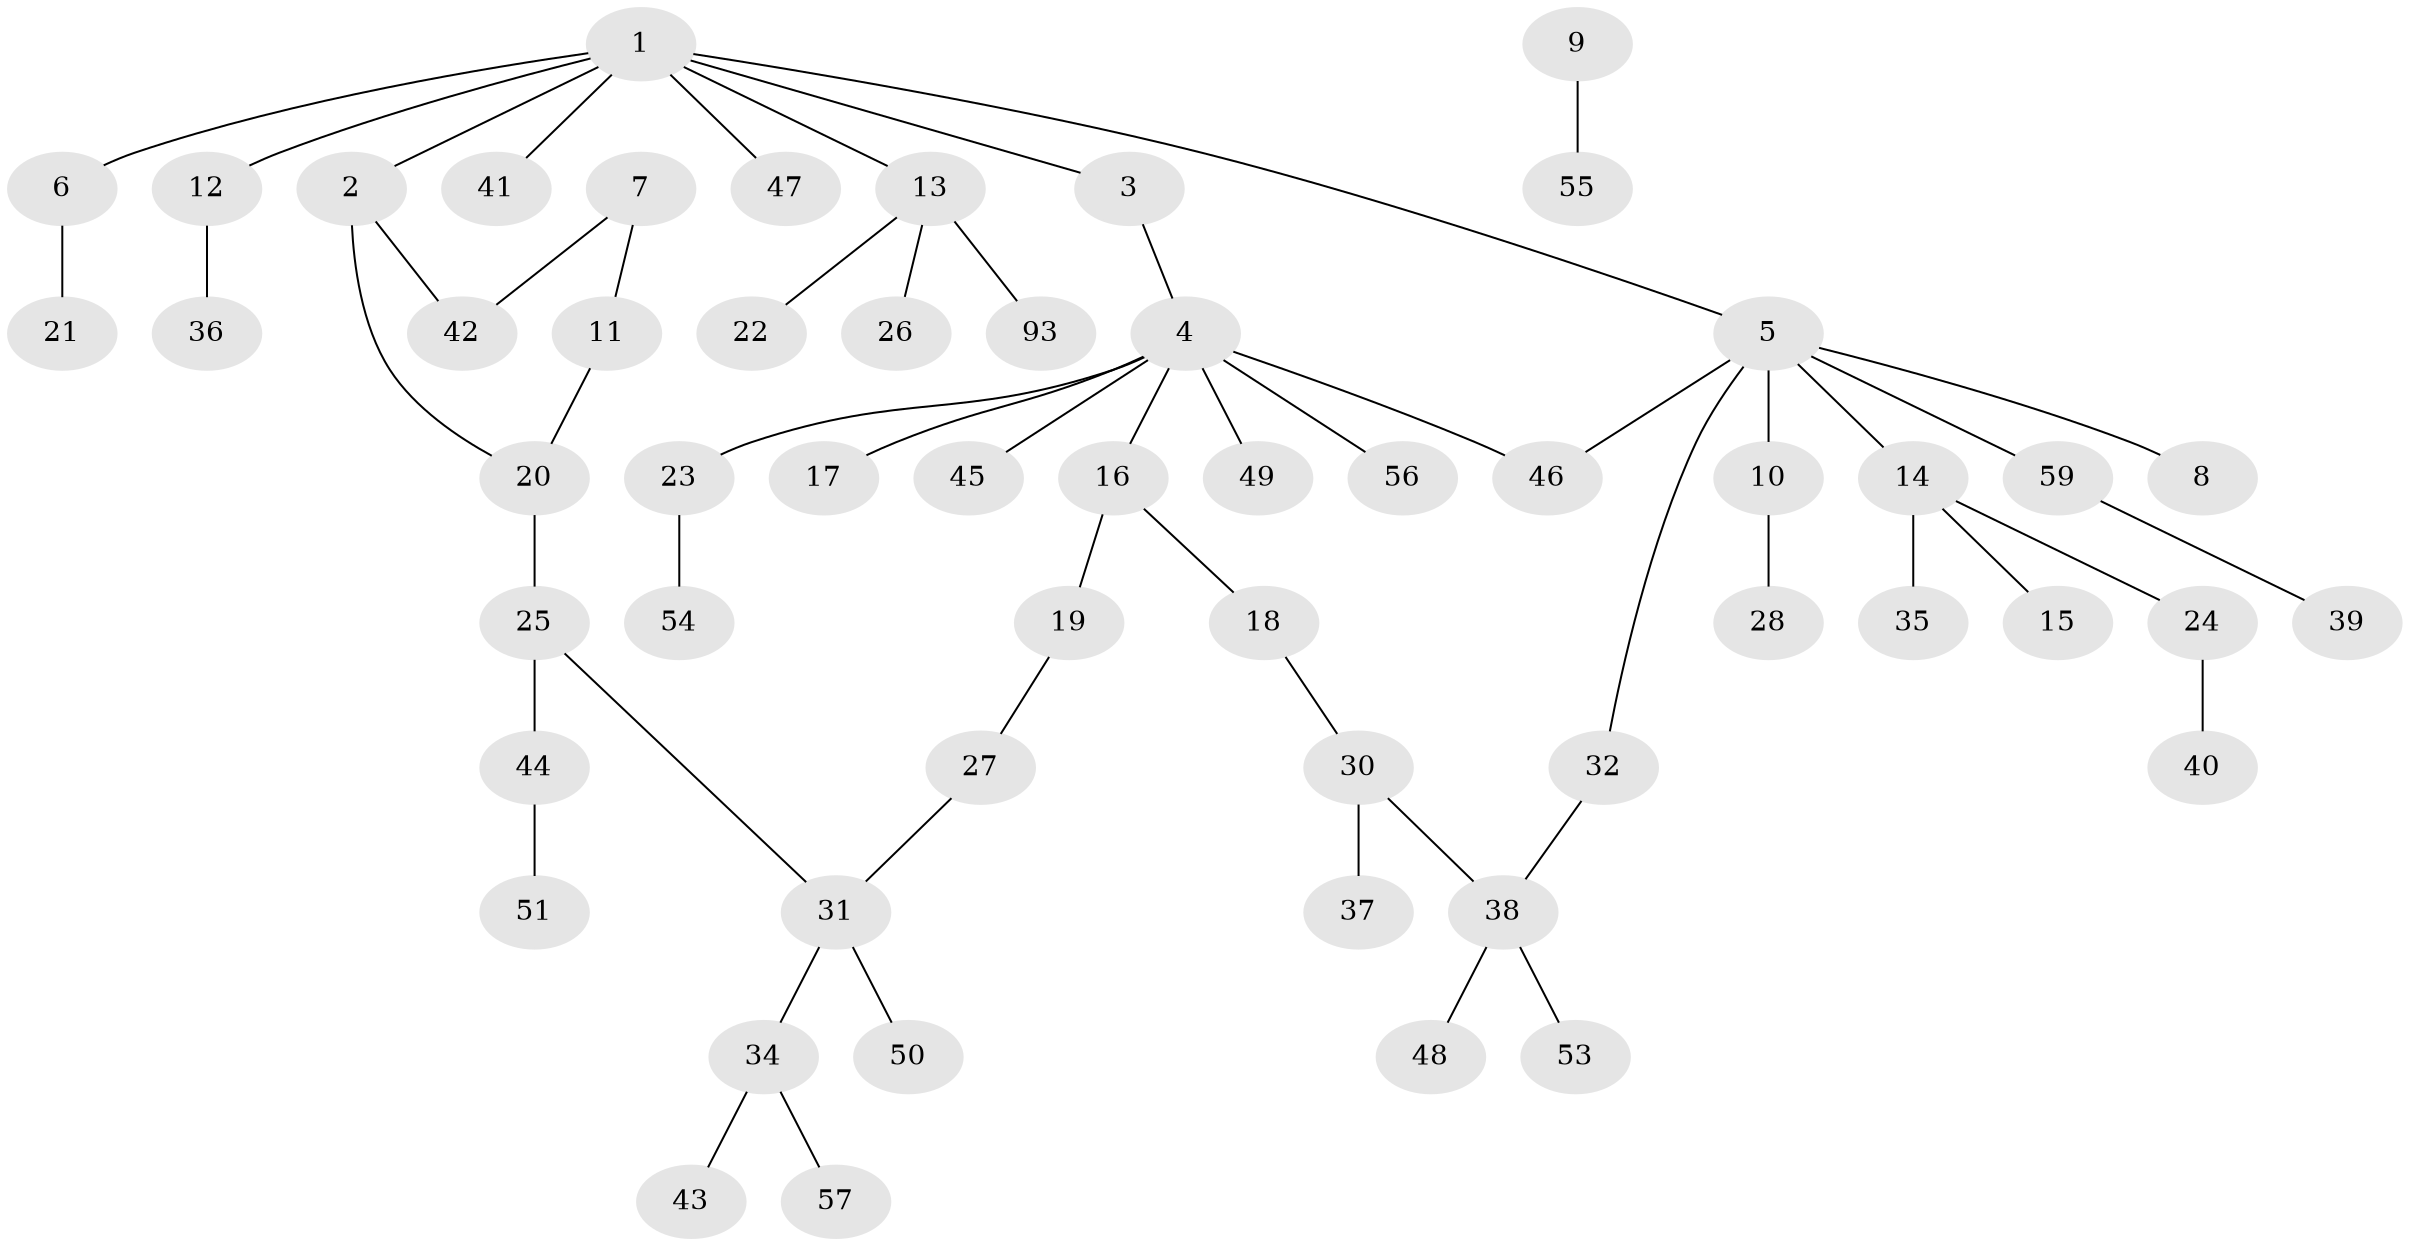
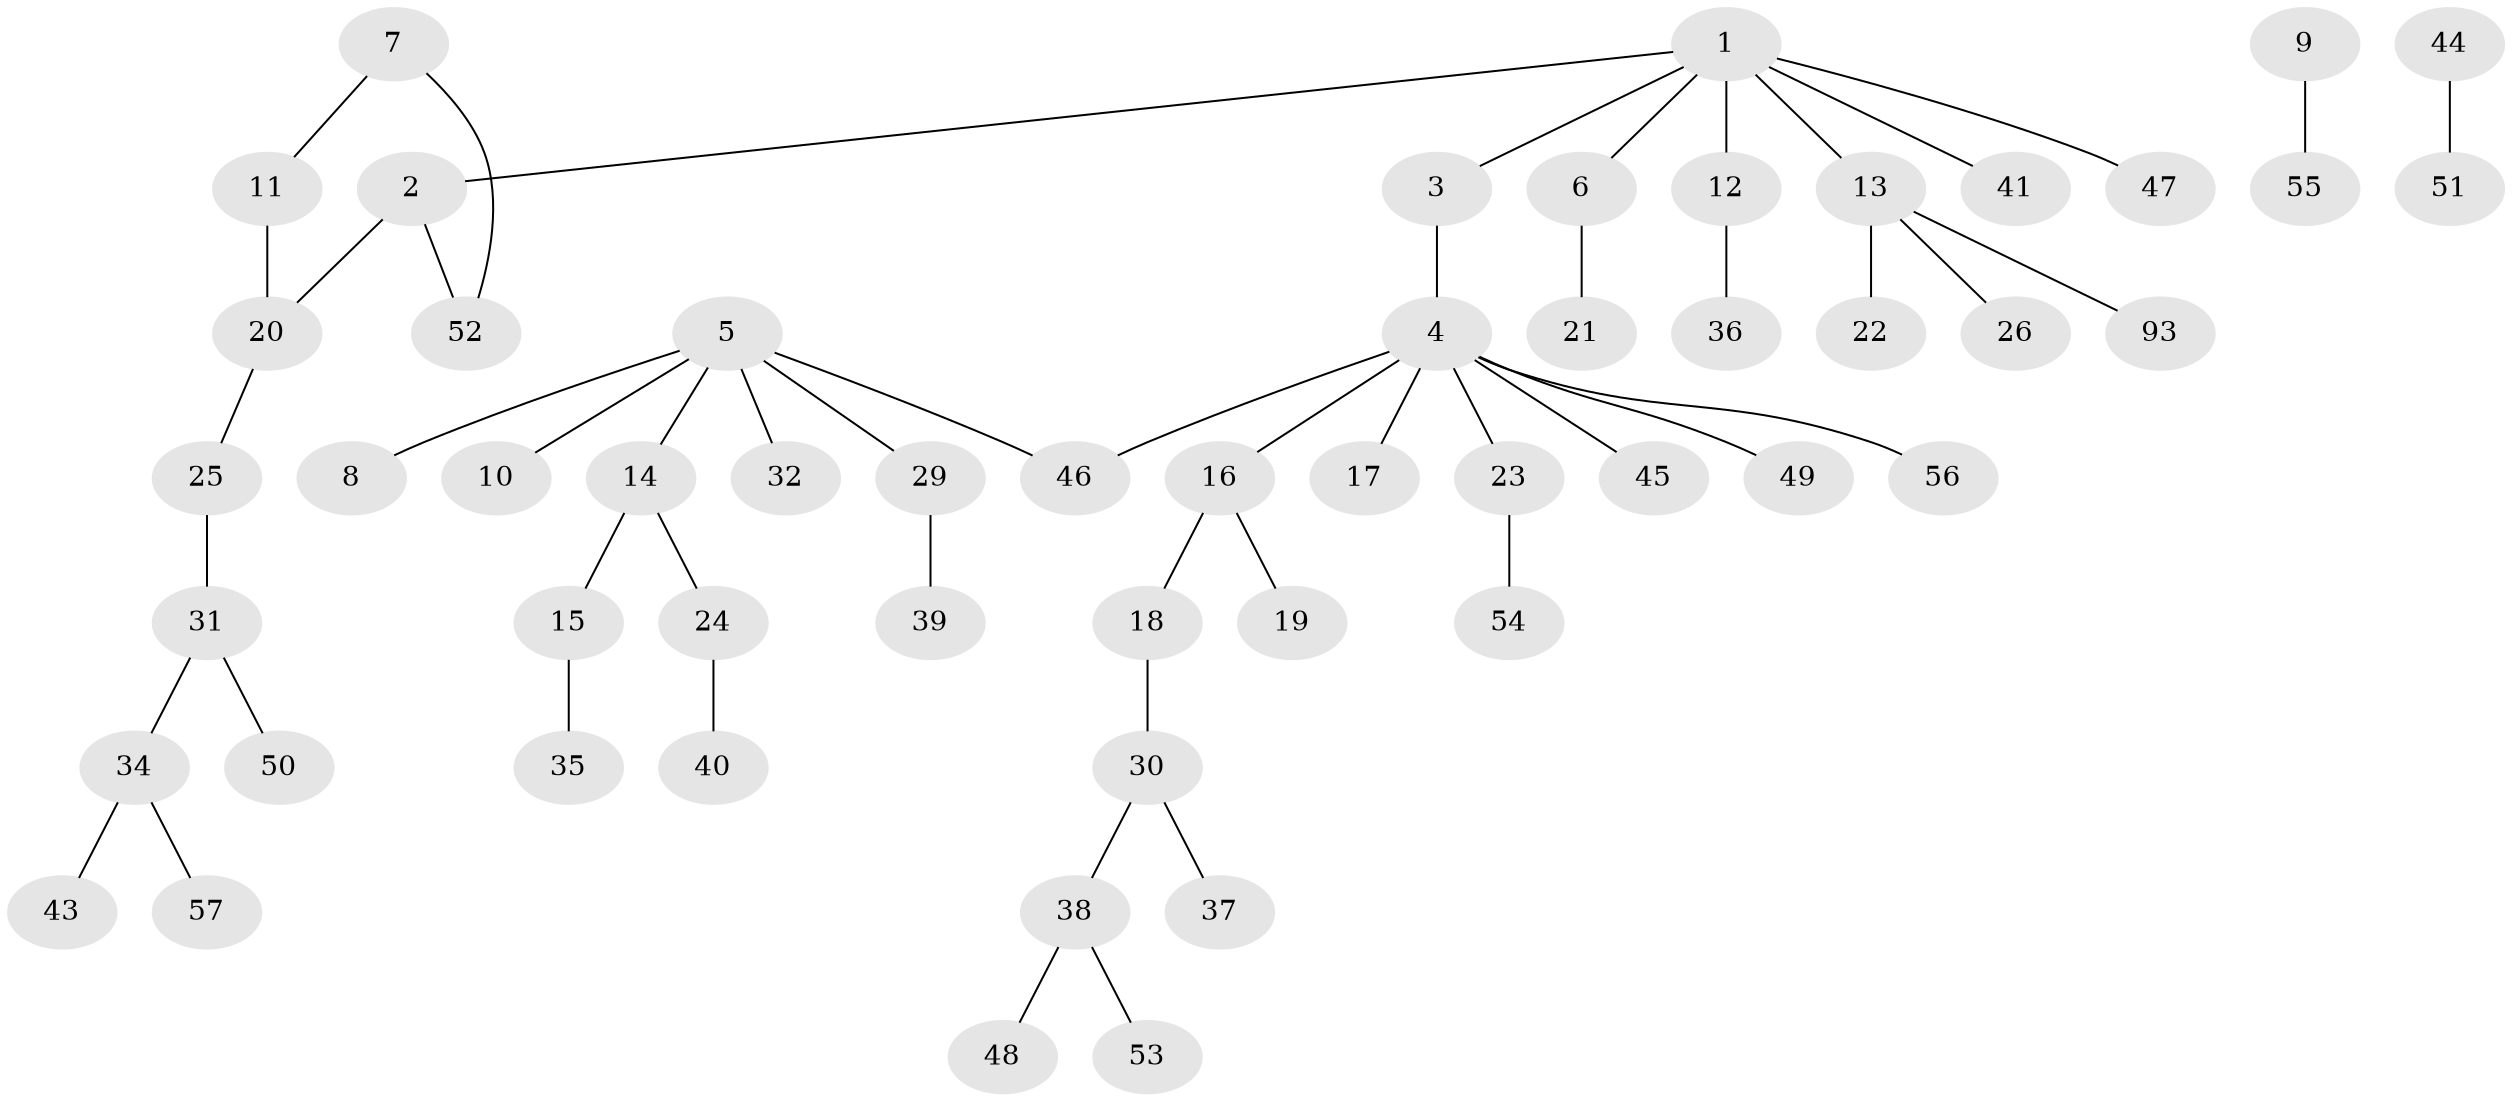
(1215, 156) -> none
(462, 334) -> (466, 334)
(2058, 478) -> (931, 478)
(1913, 551) -> (569, 696)
(1769, 623) -> none
(535, 696) -> none
(981, 768) -> none
(1553, 840) -> none
